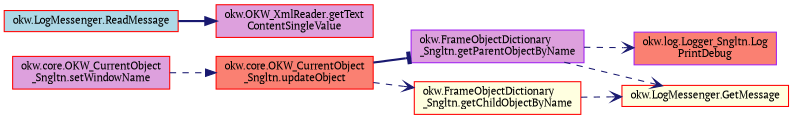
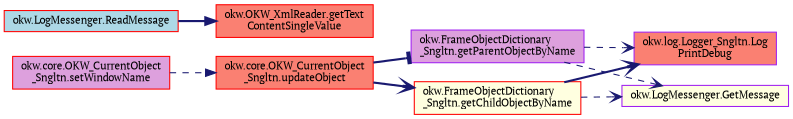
(295, 21) -> (295, 21)
none -> (591, 76)
(388, 84) -> (388, 84)
(705, 96) -> (705, 96)
